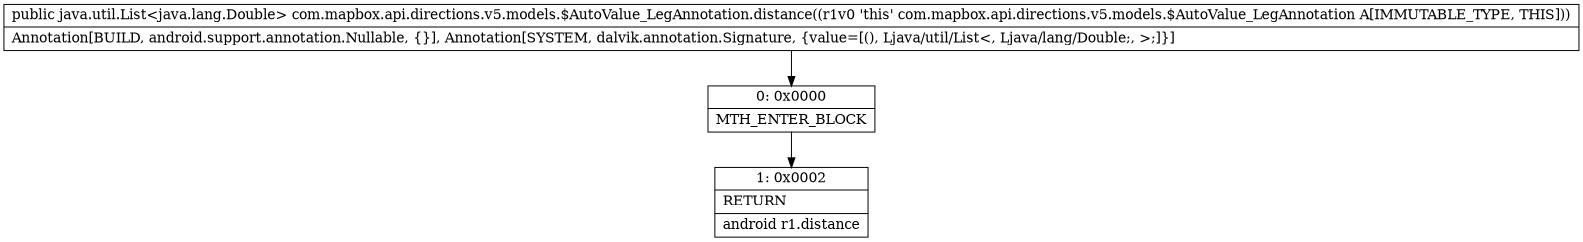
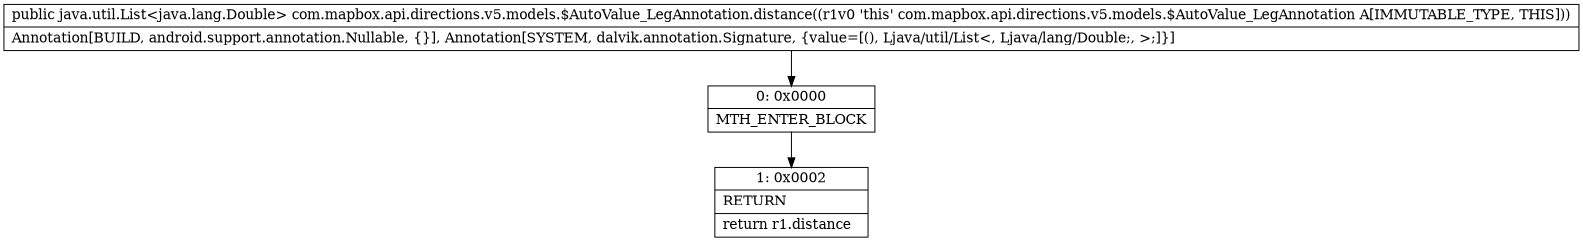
(791, 225) -> (787, 225)
